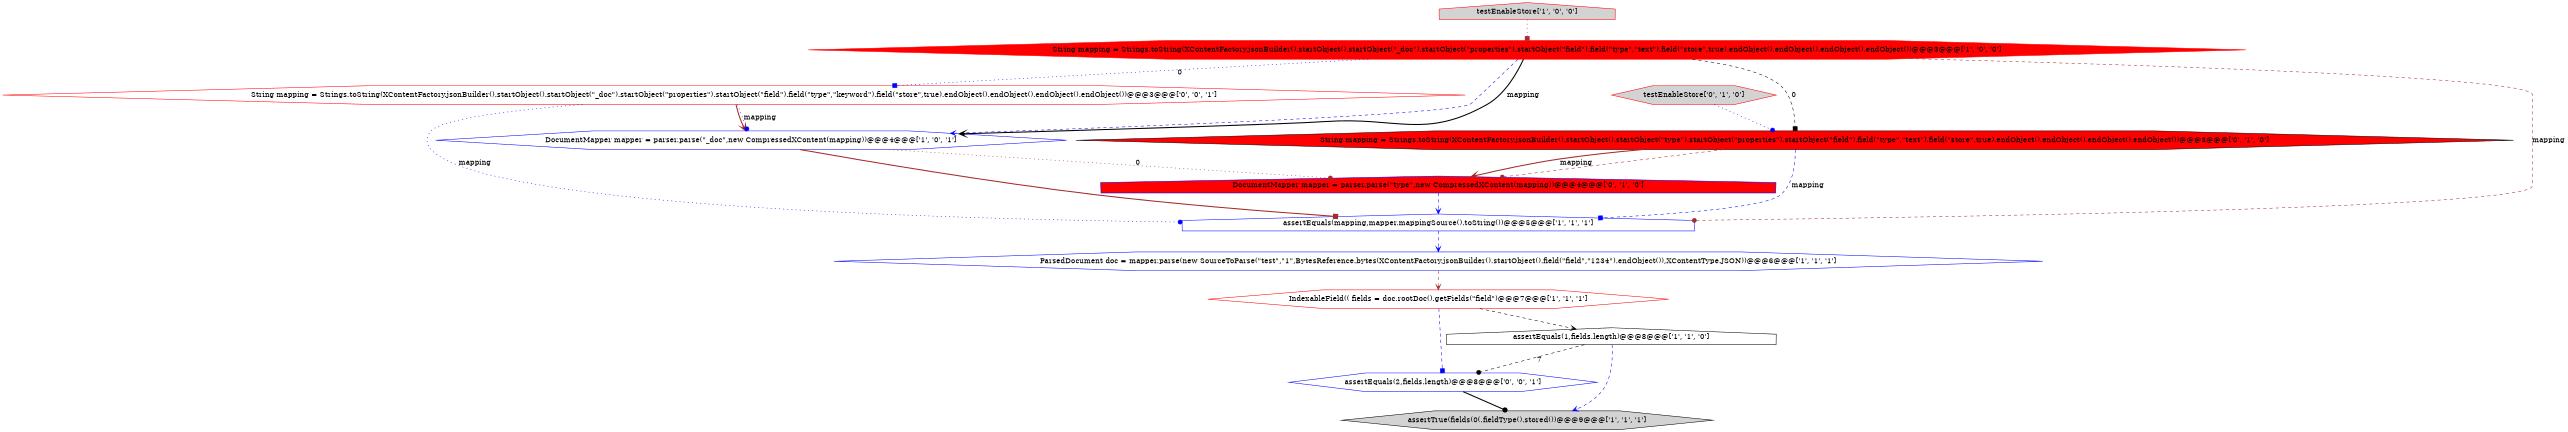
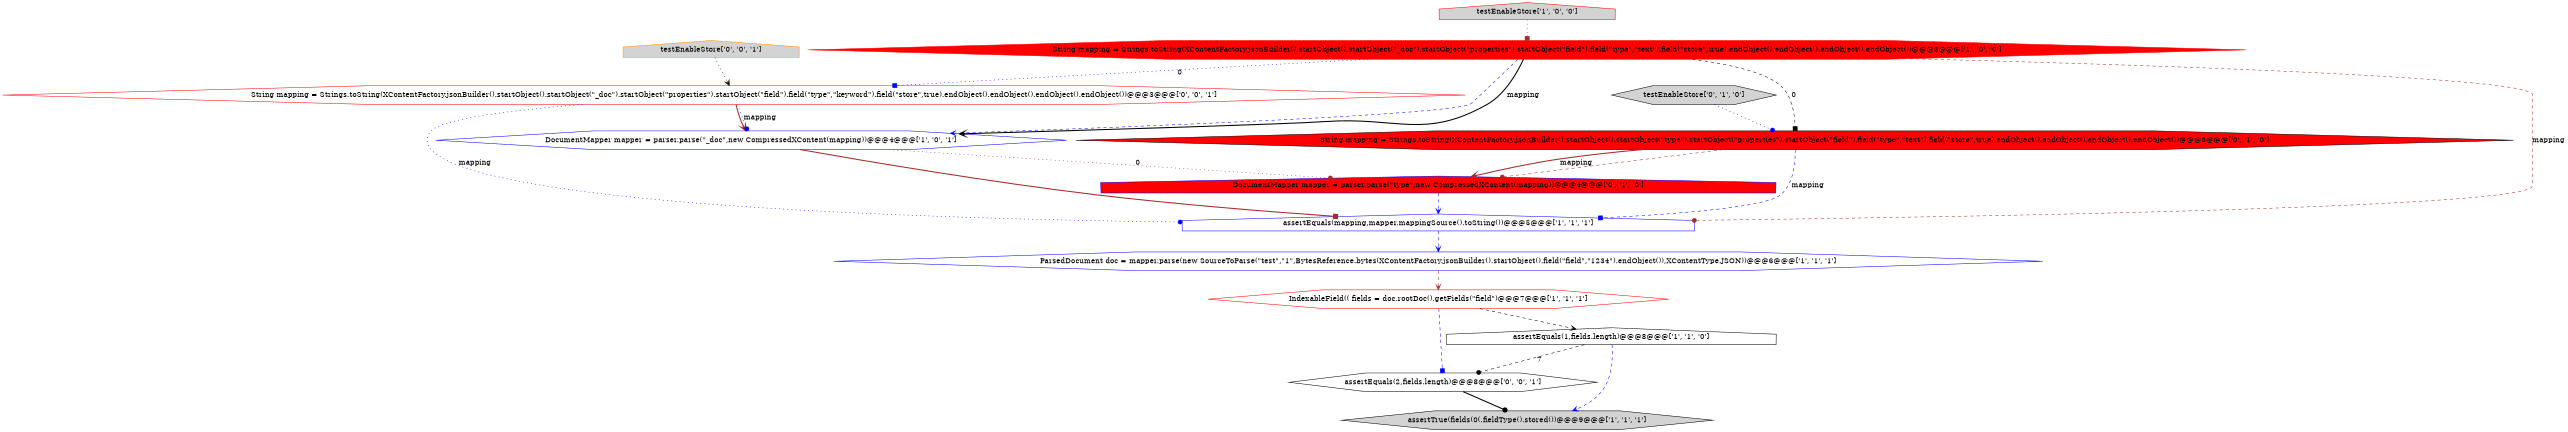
none -> (711, 50)
(1694, 95) -> (1694, 95)
(1443, 382) -> (1443, 382)
